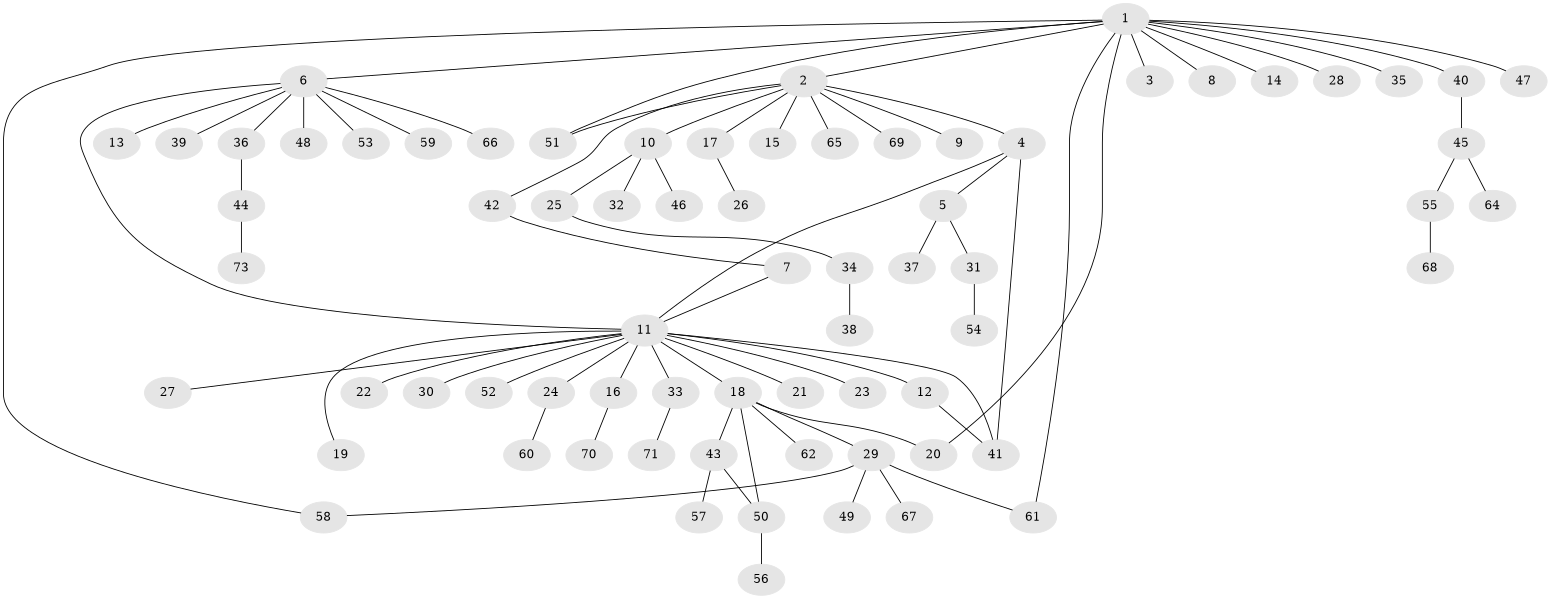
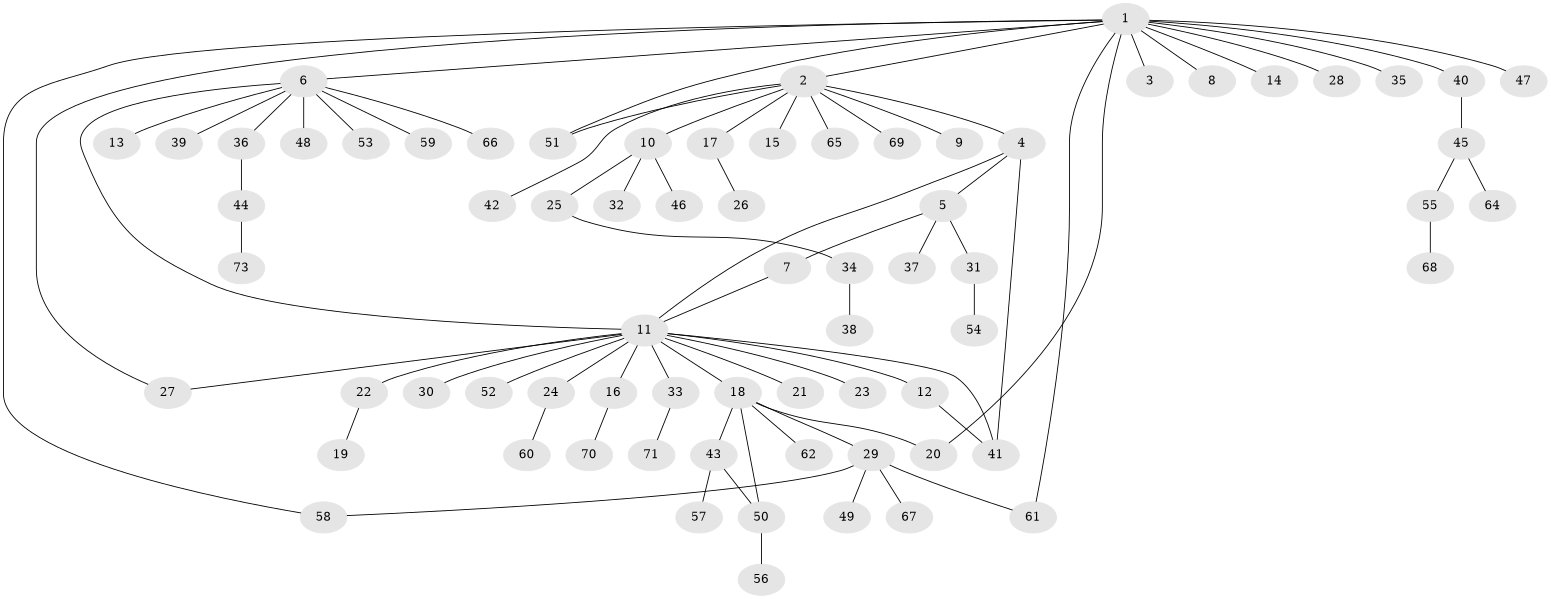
none -> (412, 48)
(636, 248) -> (864, 235)
(441, 341) -> (353, 424)
